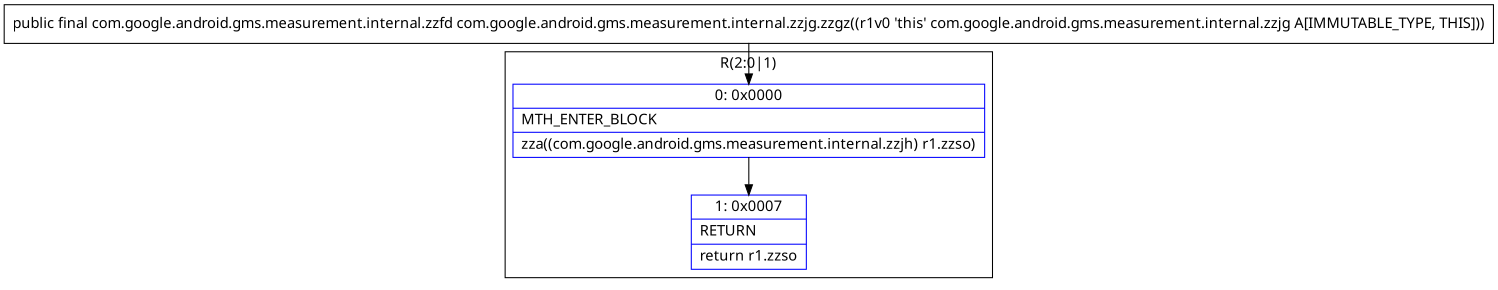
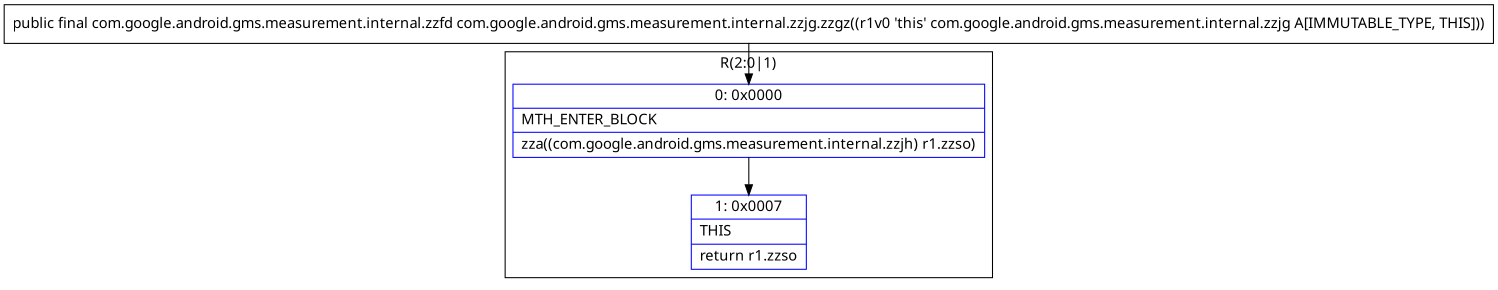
(728, 231) -> (716, 231)
